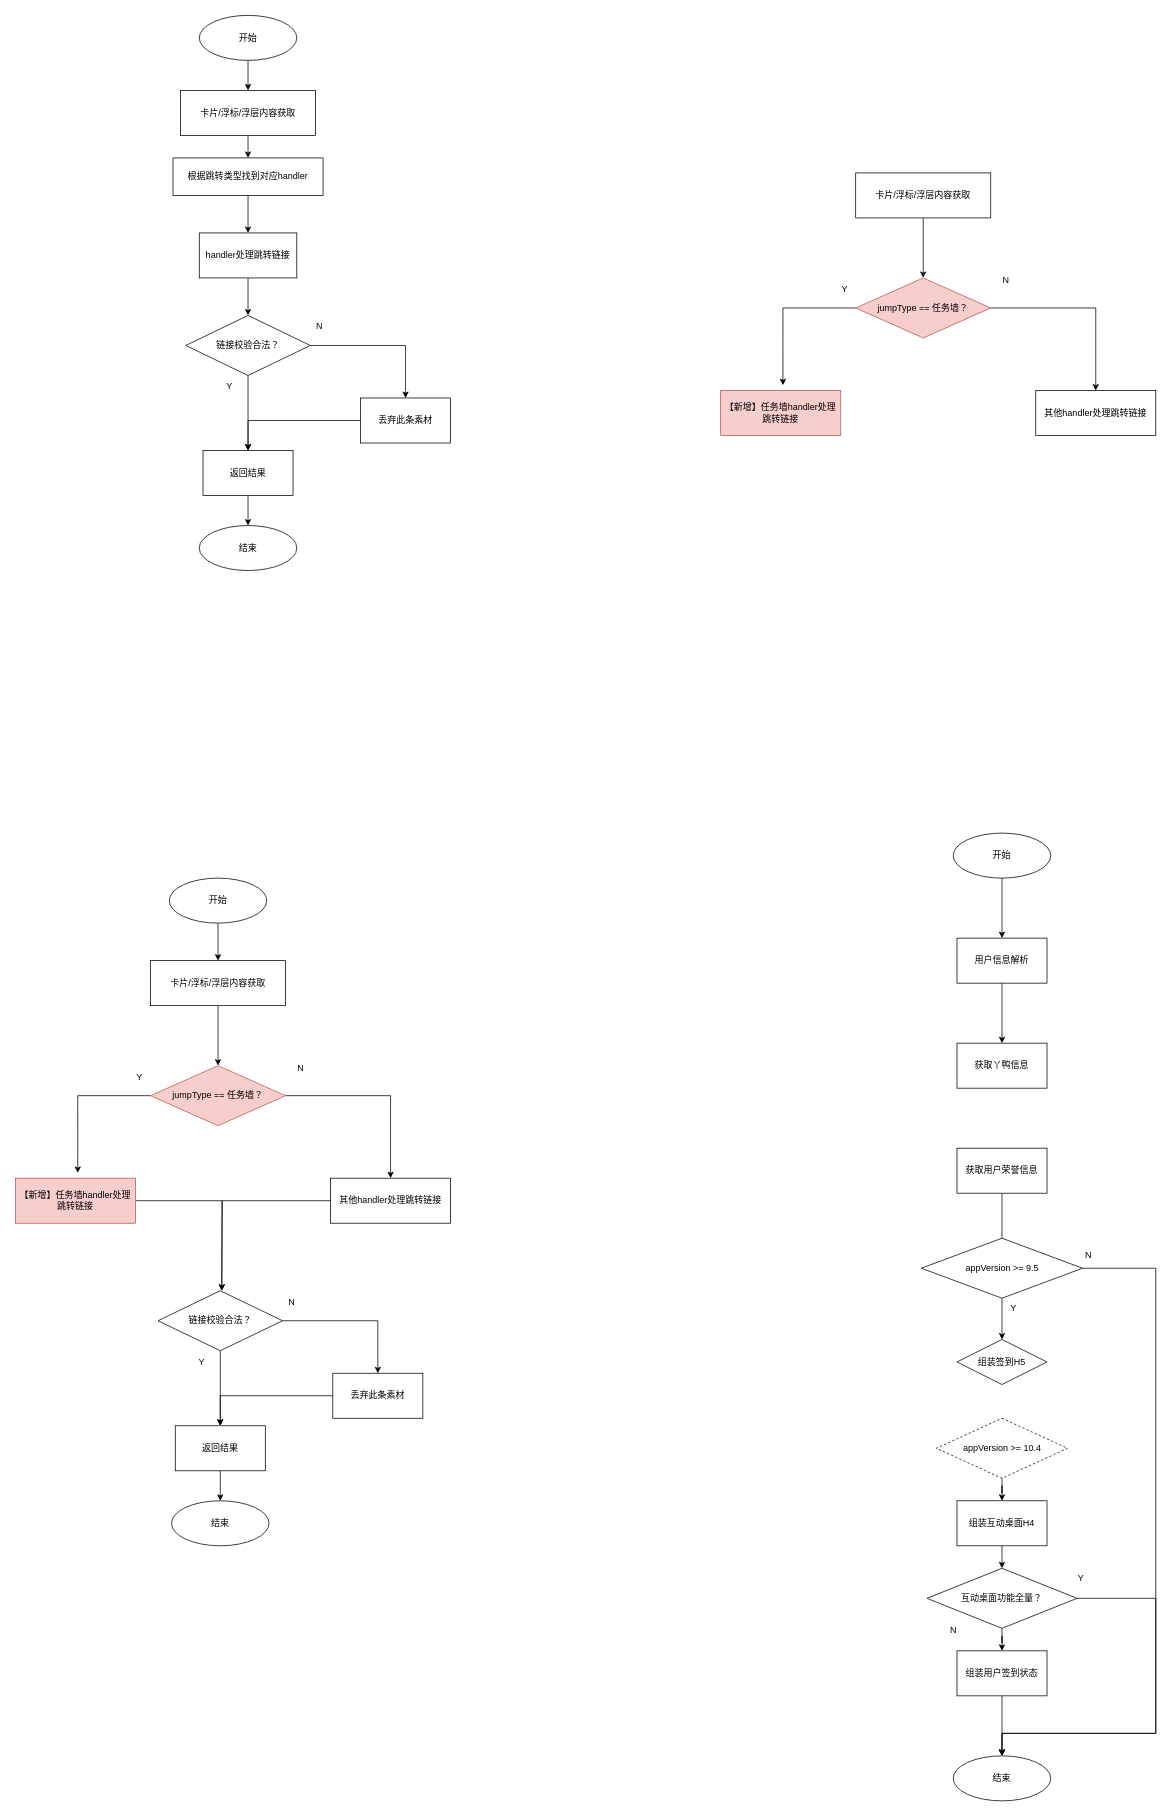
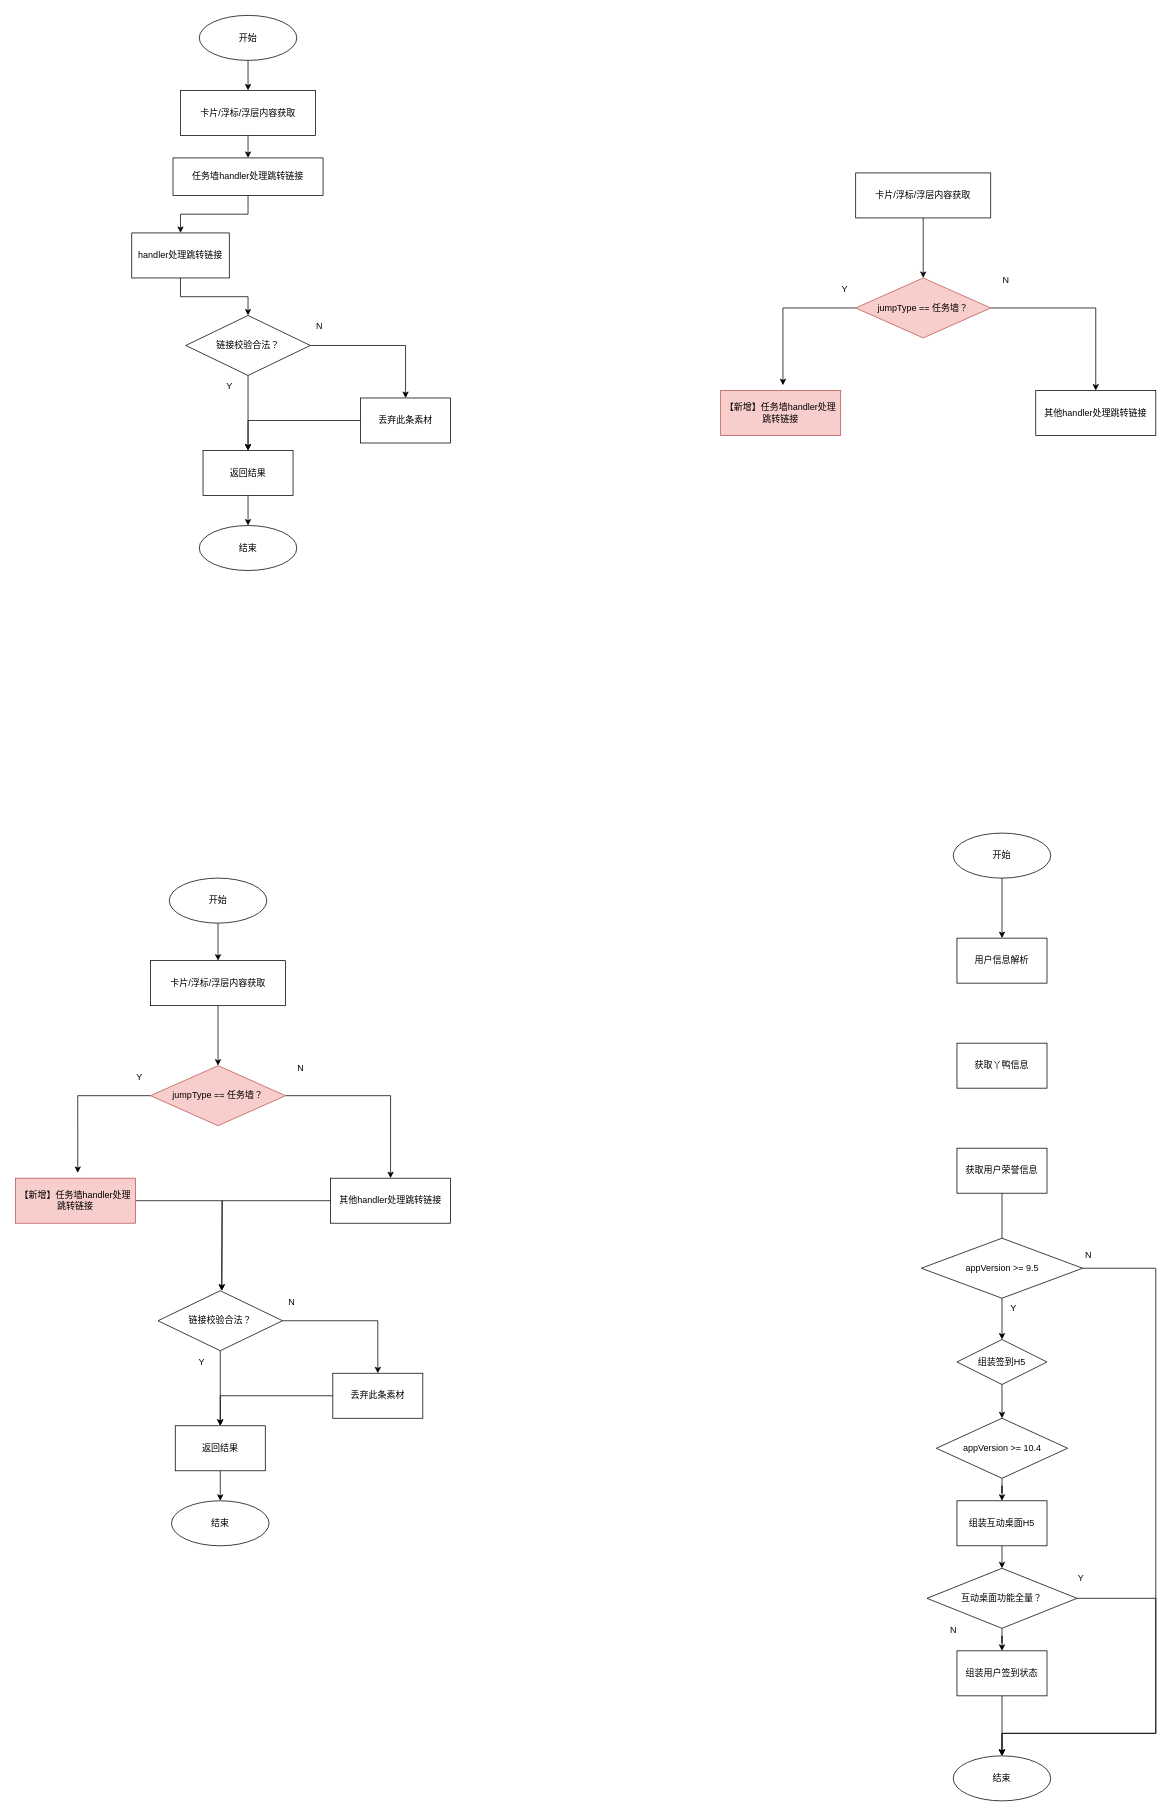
(248, 177) -> (248, 177)
(248, 255) -> (180, 255)
(1002, 1036) -> none
none -> (1002, 1411)
(1002, 1448) -> (1002, 1448)
(1002, 1523) -> (1002, 1523)
